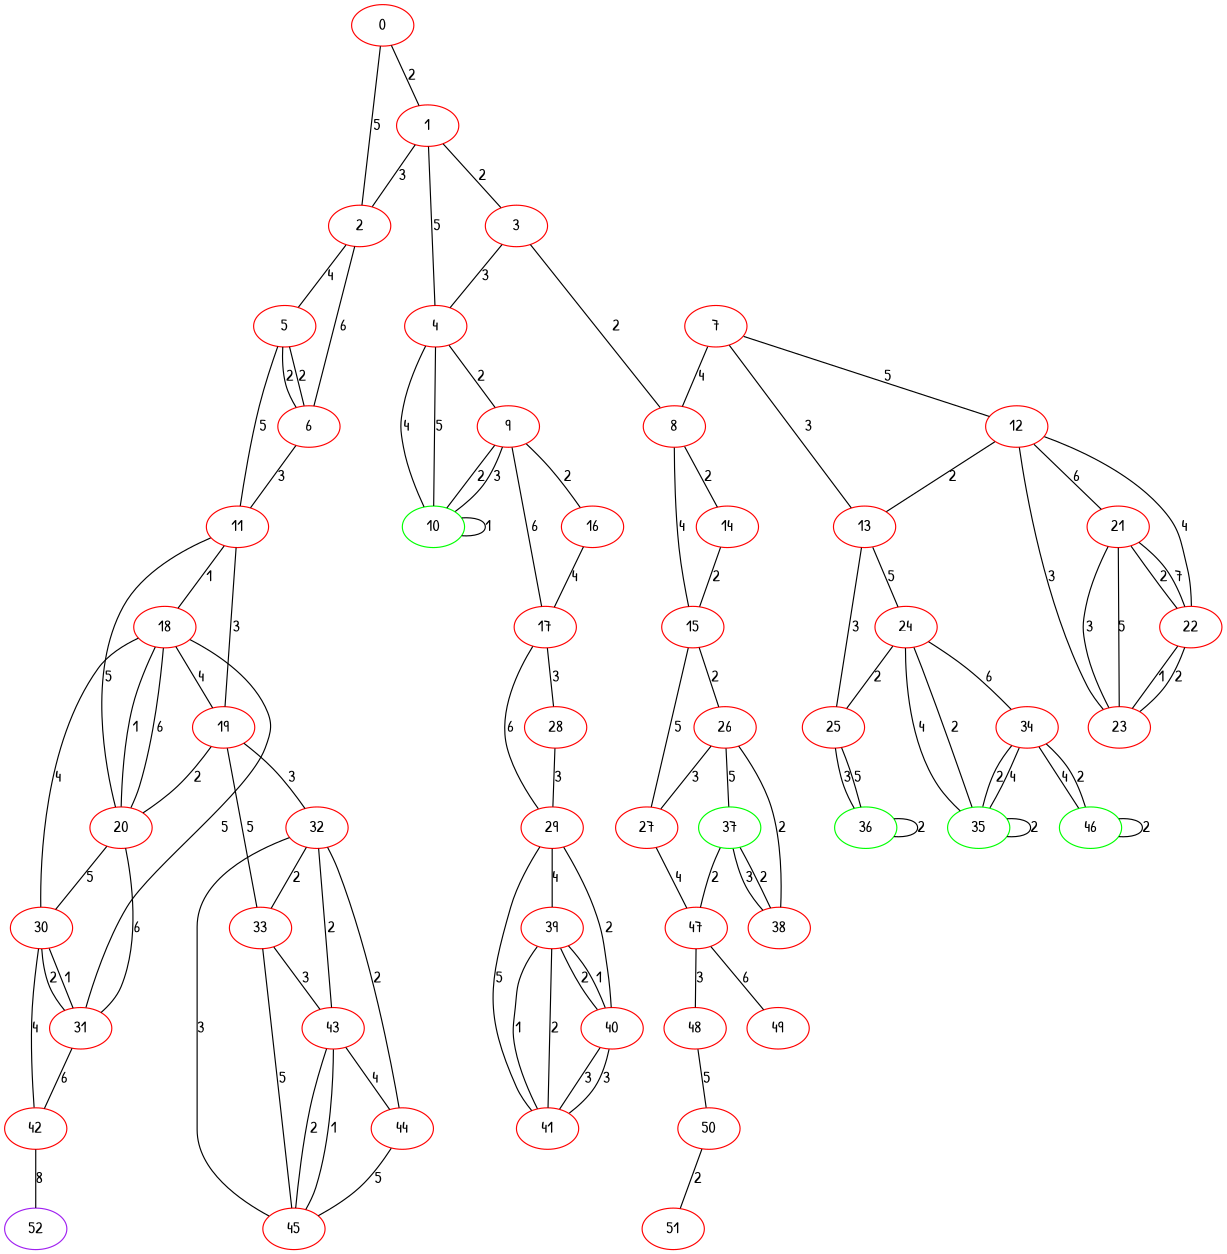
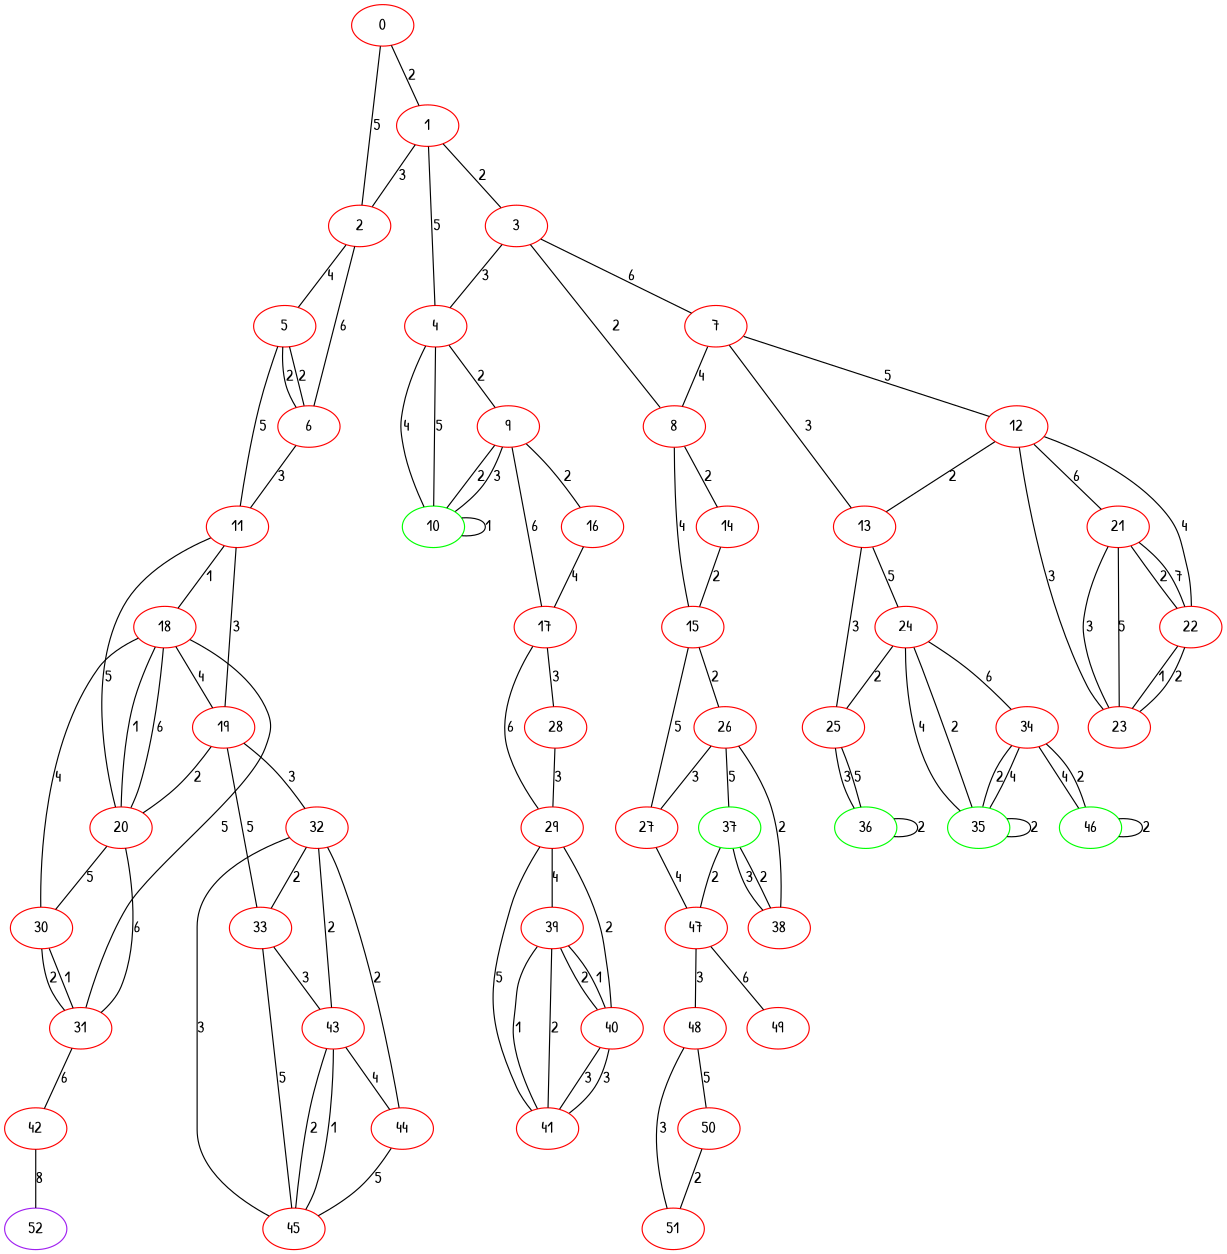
none -> (616, 276)
(32, 1028) -> none
none -> (657, 1126)
